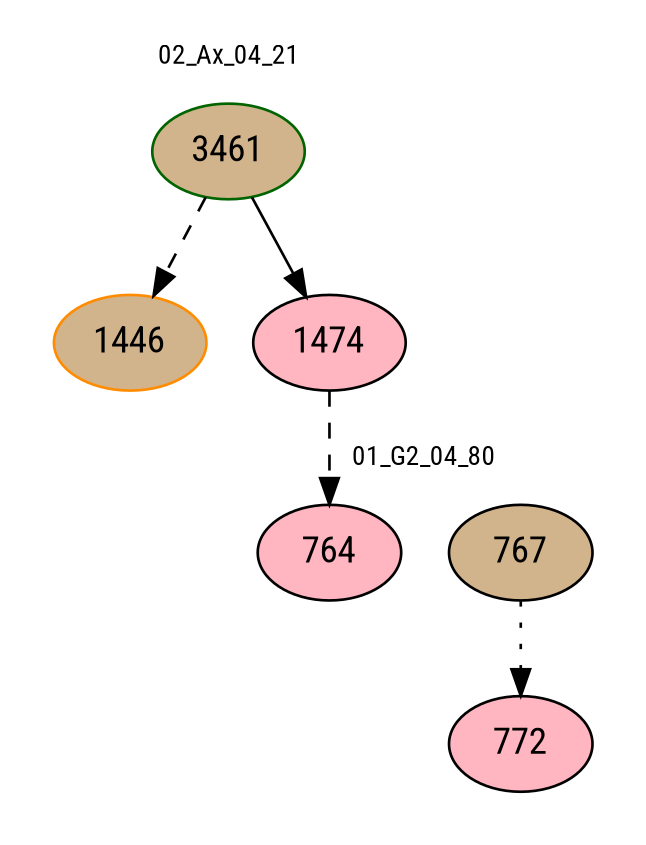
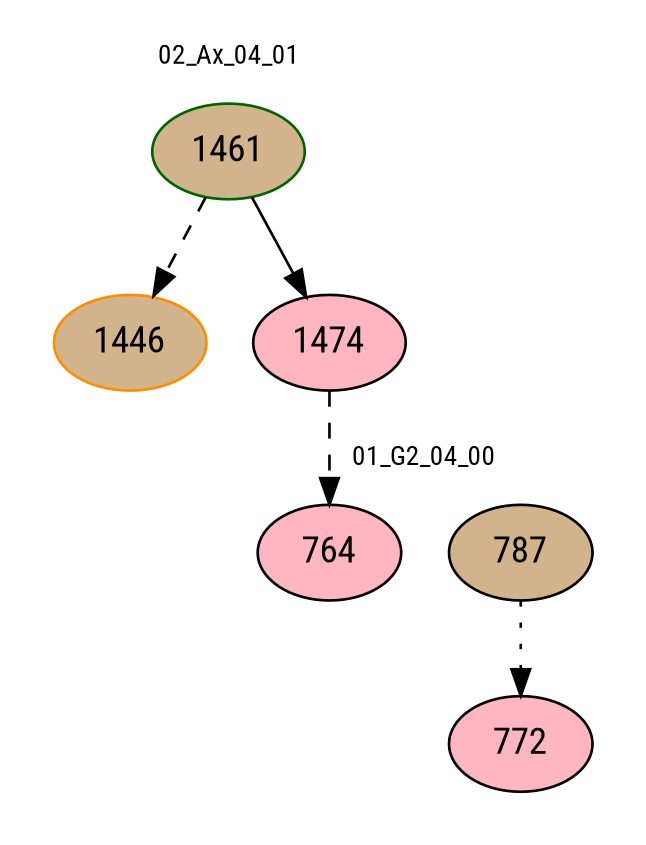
(230, 57) -> (230, 57)
(228, 151) -> (228, 151)
(425, 458) -> (425, 458)
(521, 553) -> (521, 553)
